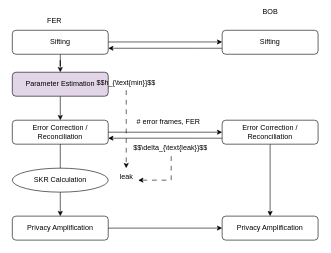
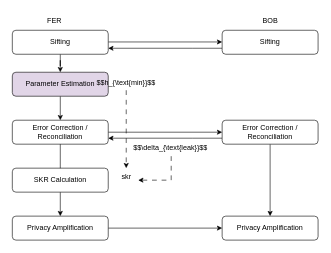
(270, 12) -> (270, 21)
(168, 122) -> none
(127, 177) -> (127, 177)
(60, 180) -> (60, 180)
